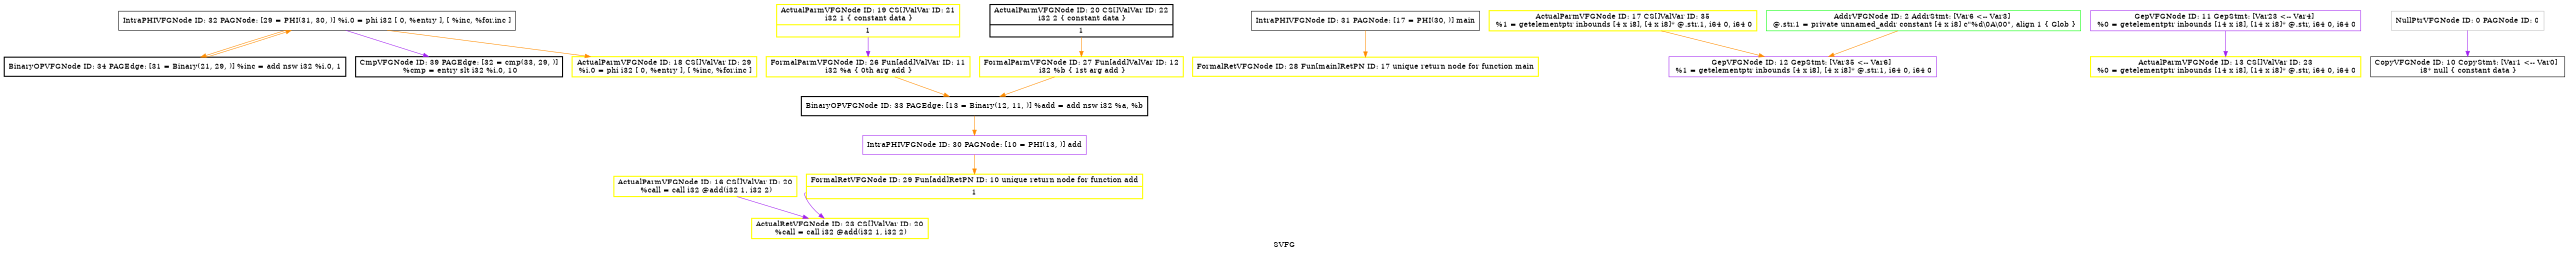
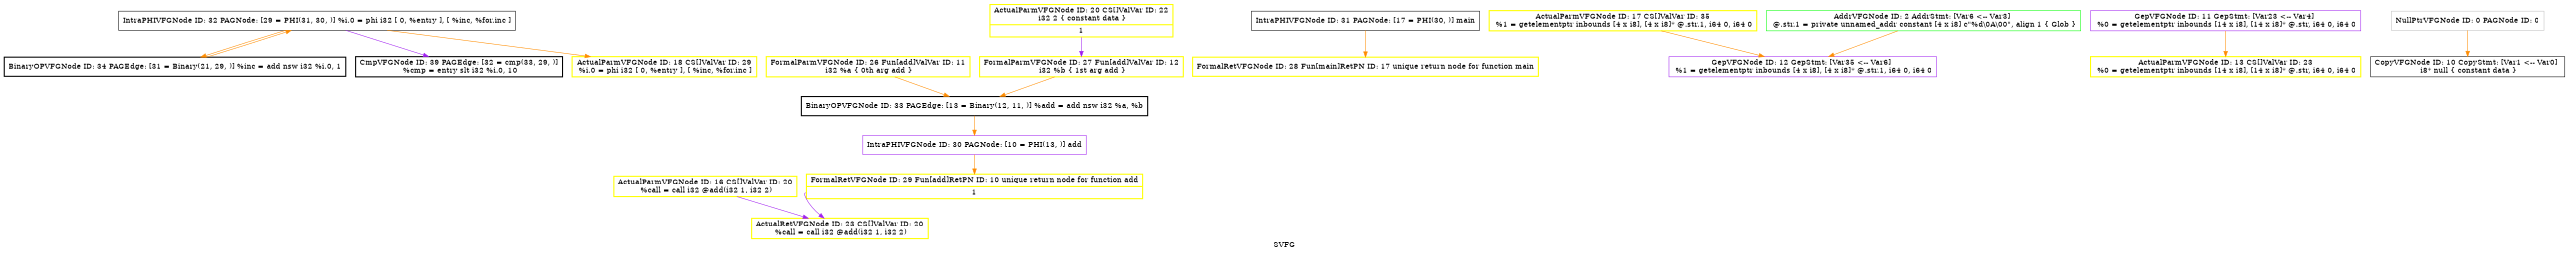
(868, 21) -> none
(1081, 21) -> (1081, 21)
(2226, 41) -> (2226, 41)
(2468, 41) -> (2468, 41)
(1081, 44) -> (1081, 44)
